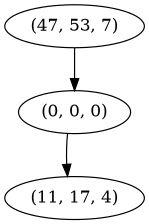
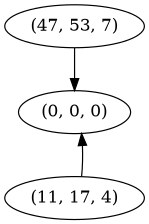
(67, 149) -> (83, 161)
